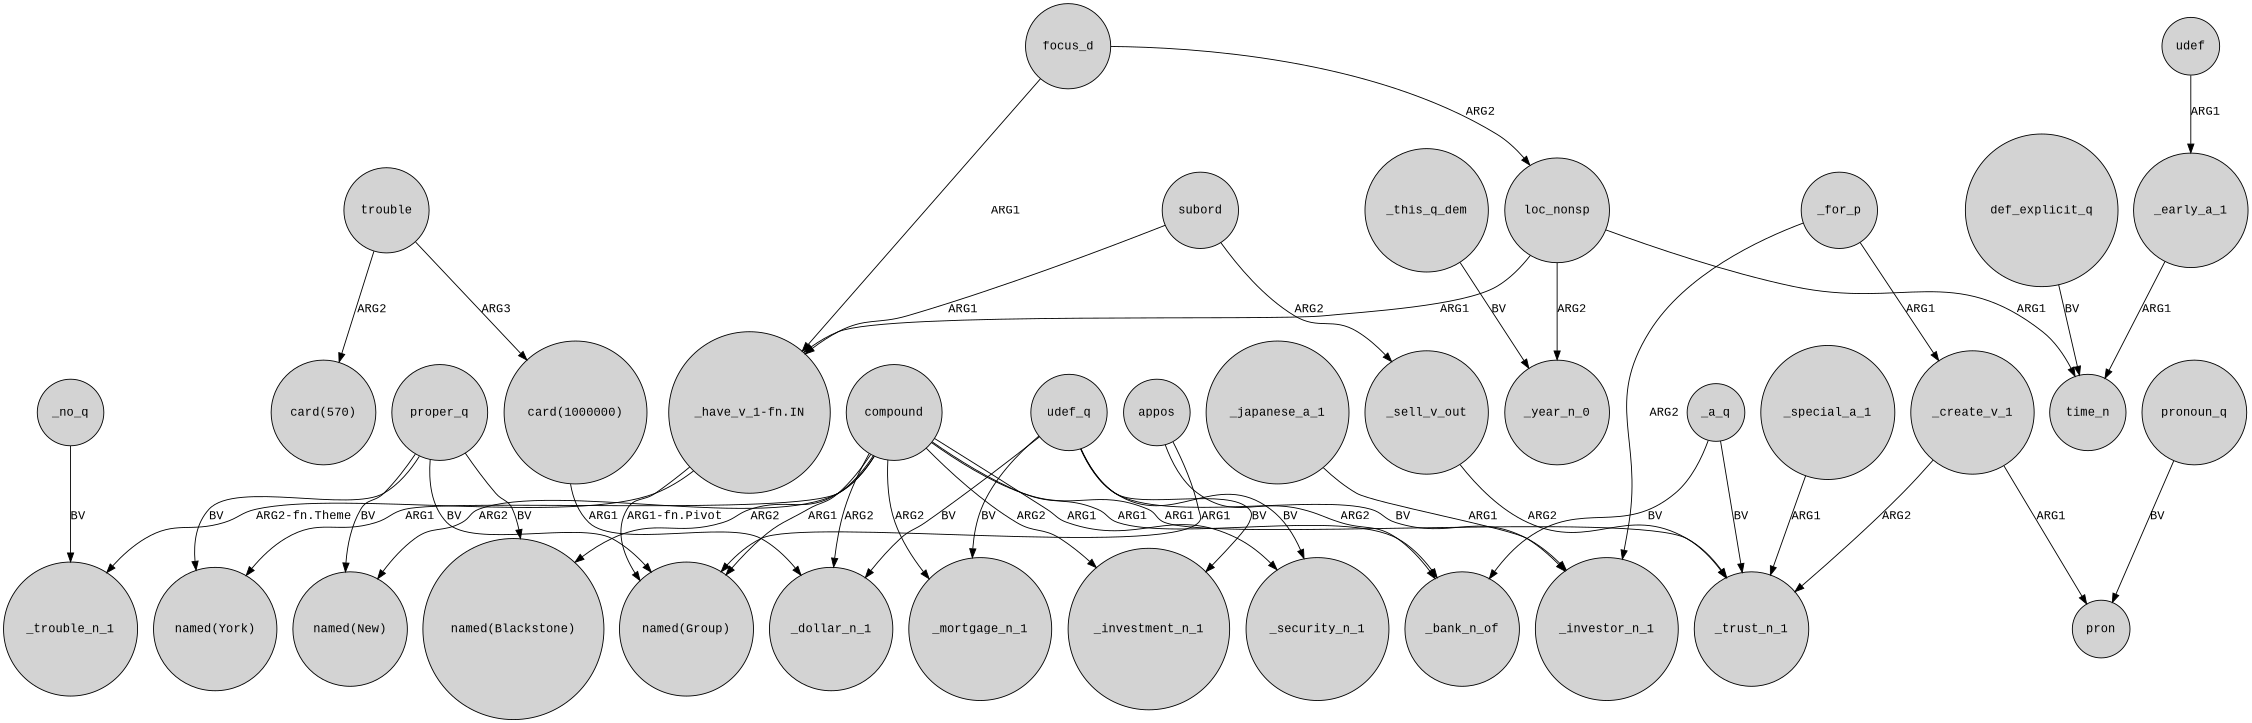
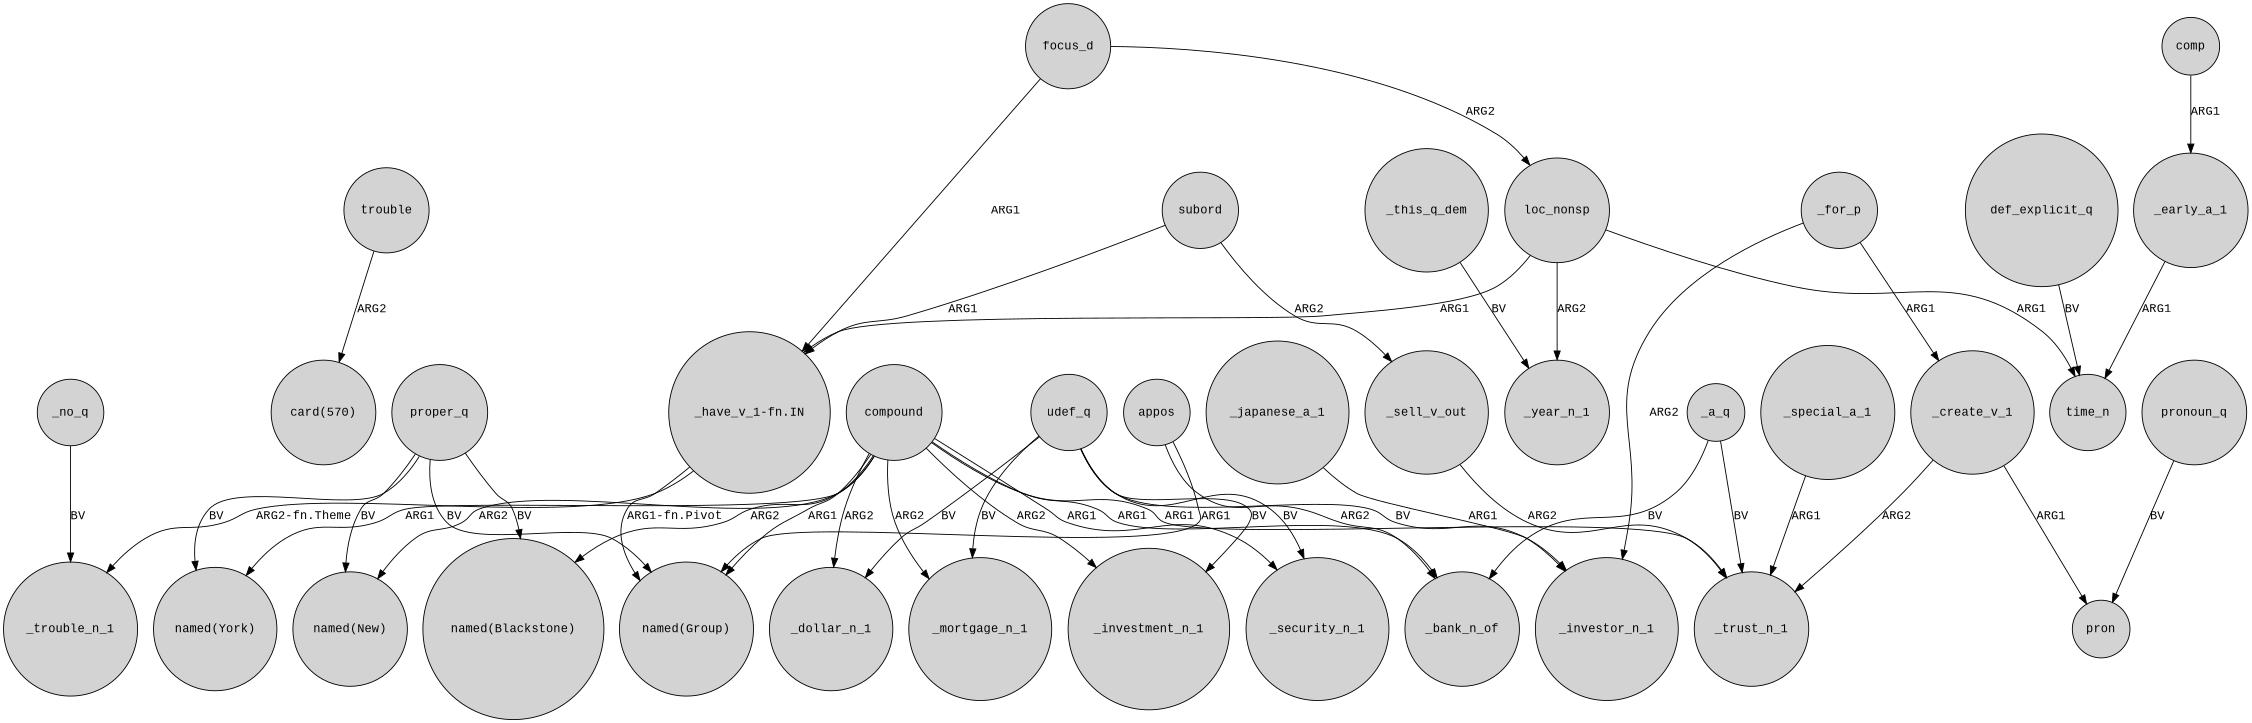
(2191, 46) -> (2191, 46)
(576, 412) -> none
(1557, 412) -> (1557, 412)
